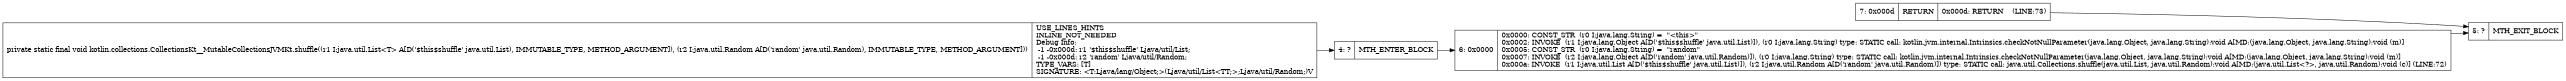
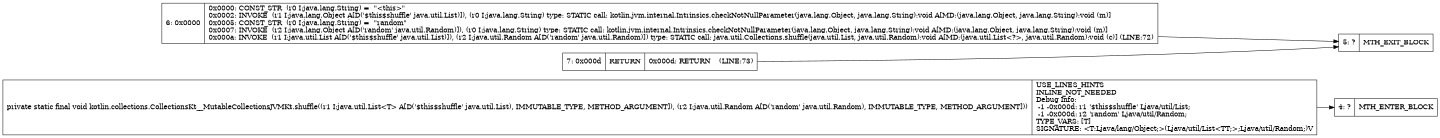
(1444, 50) -> none
